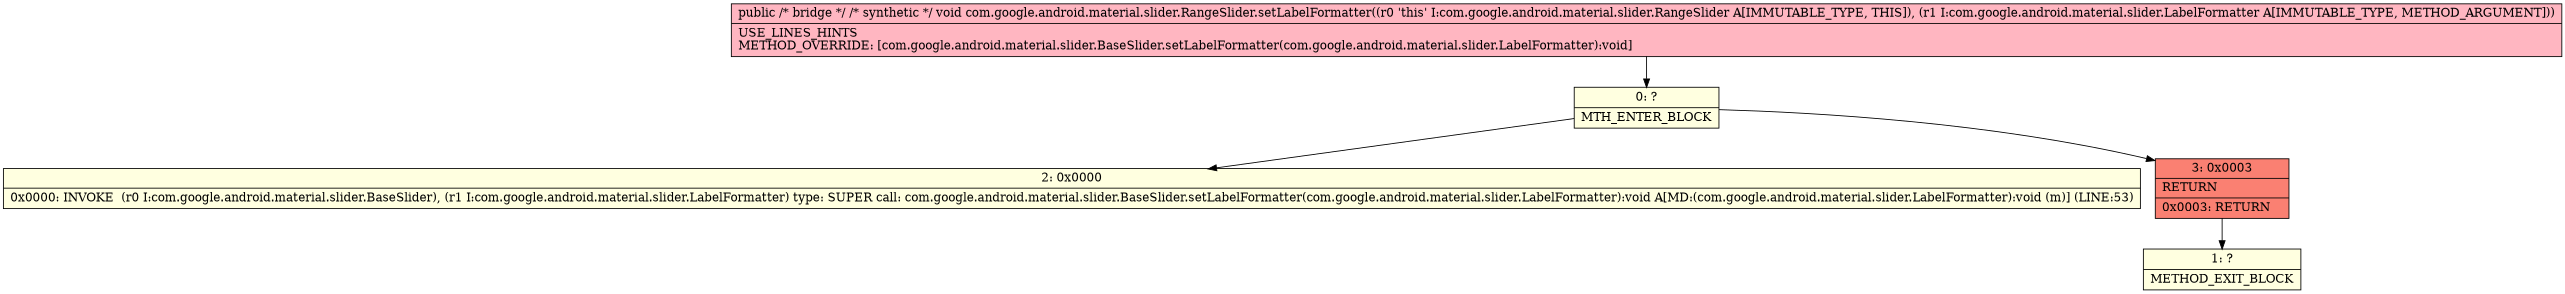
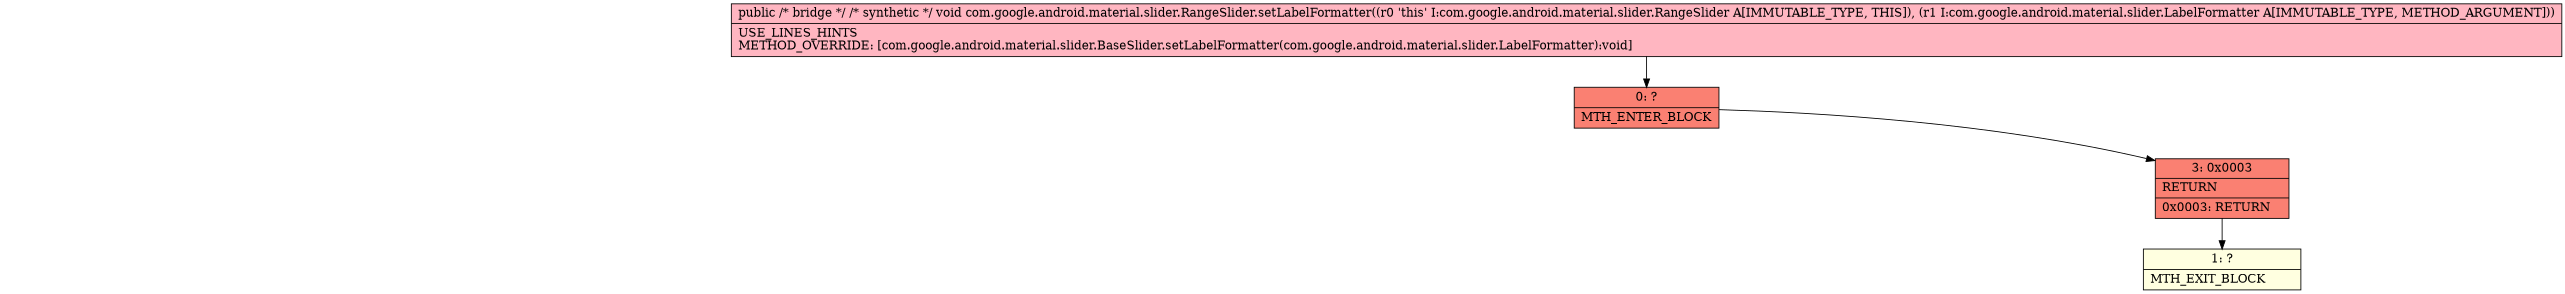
(1647, 108) -> (1647, 108)
(1072, 189) -> none
(2222, 279) -> (2208, 279)
